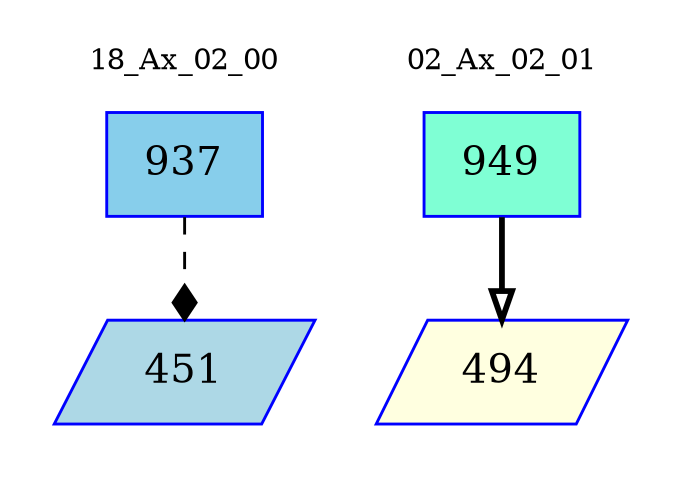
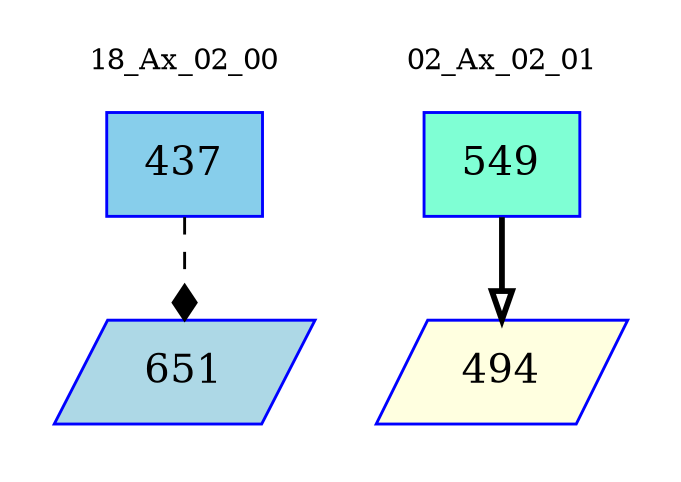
(185, 164) -> (185, 164)
(502, 164) -> (502, 164)
(185, 372) -> (185, 372)
